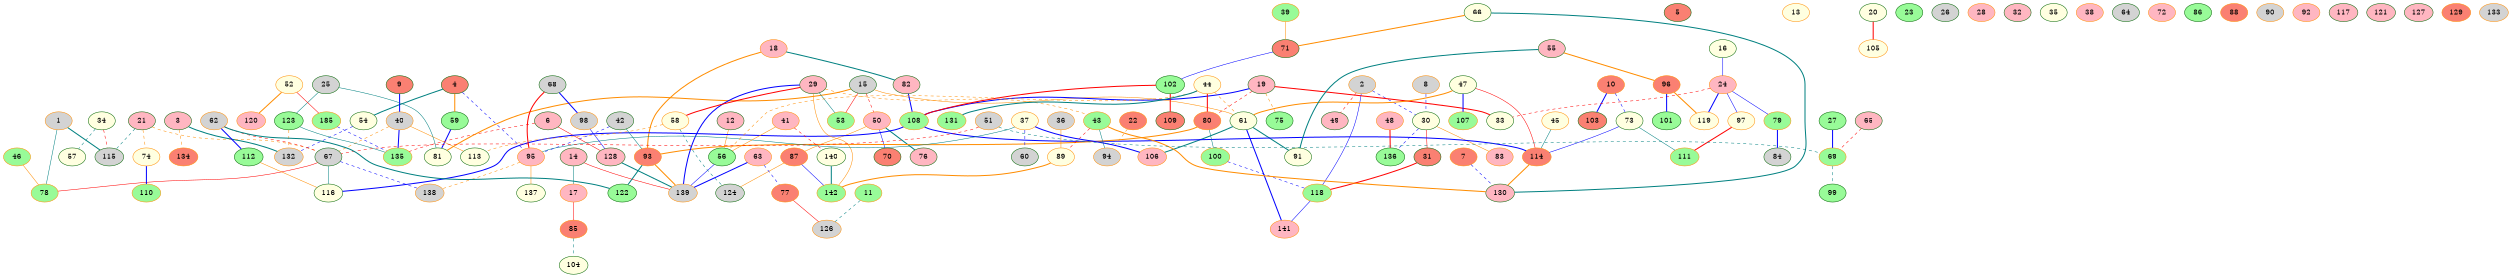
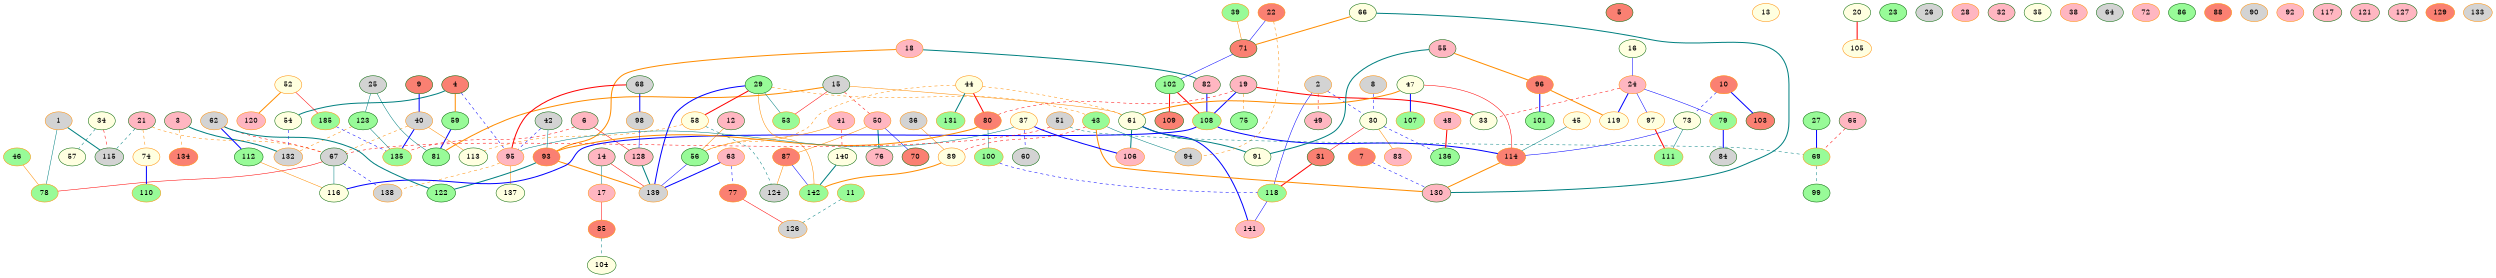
none -> (1257, 31)
(813, 85) -> (759, 85)
(438, 157) -> (436, 157)
